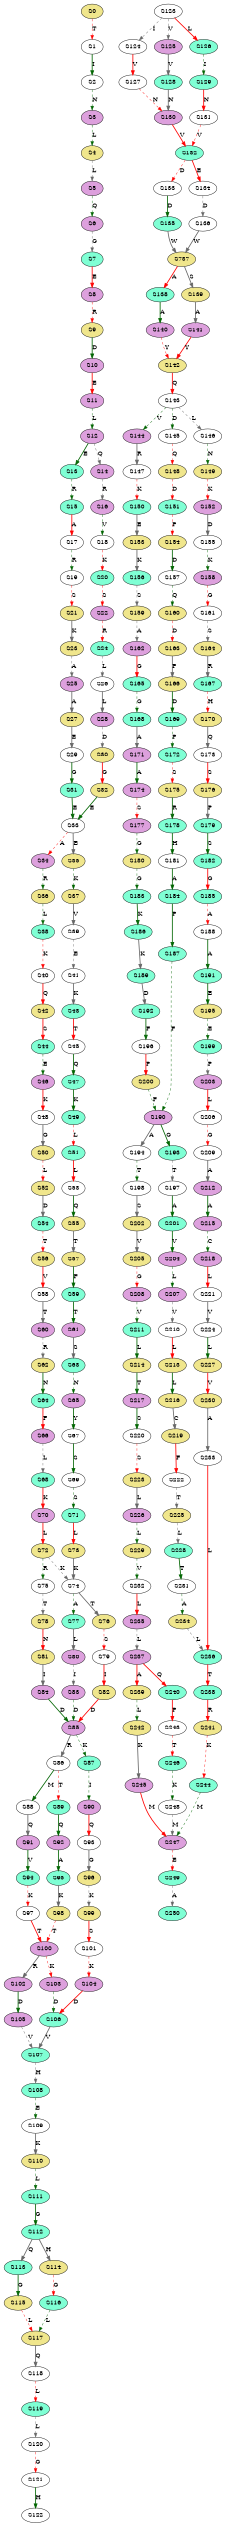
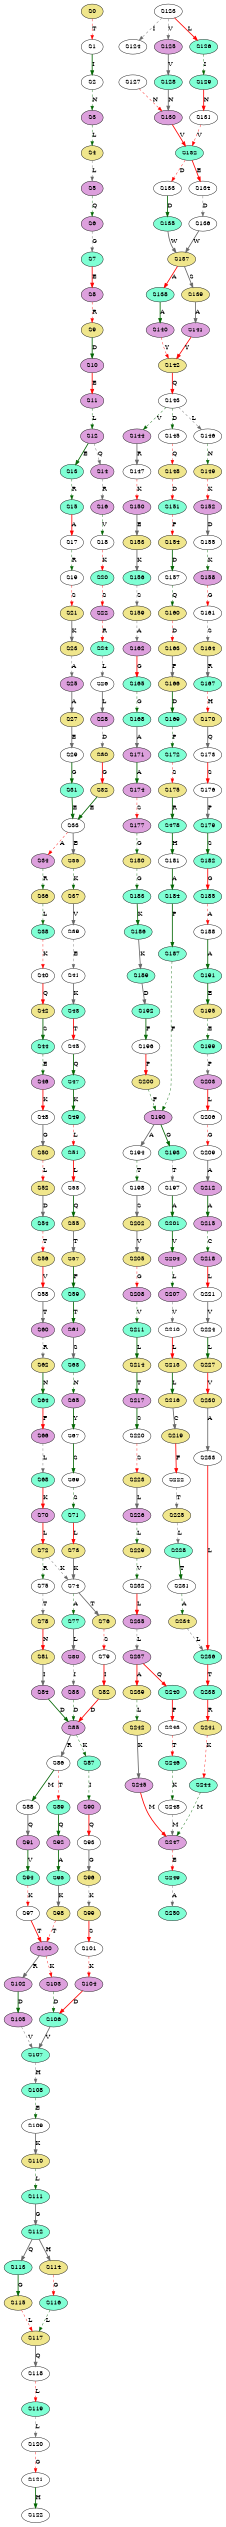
(133, 62) -> none
(182, 259) -> (182, 259)
(137, 507) -> (137, 507)
(208, 790) -> (208, 790)
(172, 826) -> (172, 826)
(43, 1027) -> (43, 1027)
(36, 2212) -> (36, 2212)
